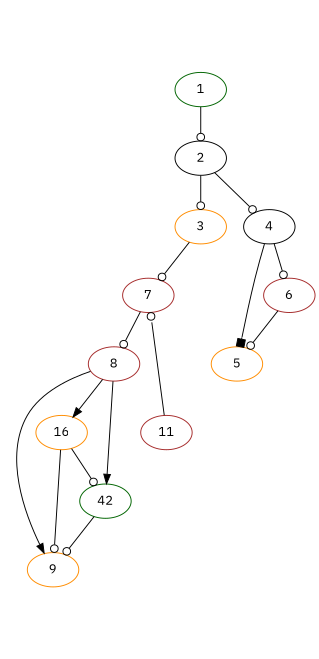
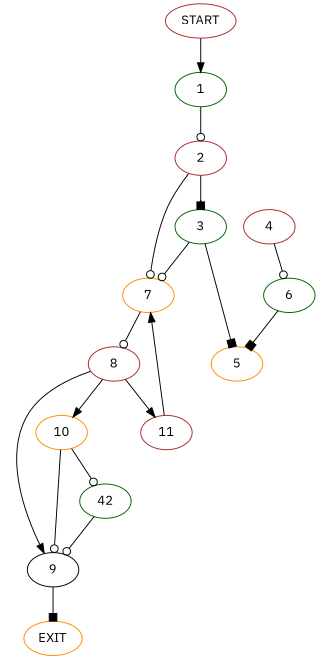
none -> (201, 21)
(201, 158) -> (201, 158)
(201, 189) -> (201, 189)
(232, 190) -> (163, 219)
(201, 227) -> (201, 227)
(269, 227) -> (269, 227)
(252, 290) -> (218, 291)
(148, 295) -> (148, 295)
(289, 295) -> (289, 295)
(266, 327) -> (266, 327)
(158, 369) -> (158, 369)
(110, 428) -> (137, 394)
(62, 433) -> (62, 433)
(53, 570) -> (53, 570)
none -> (53, 638)
